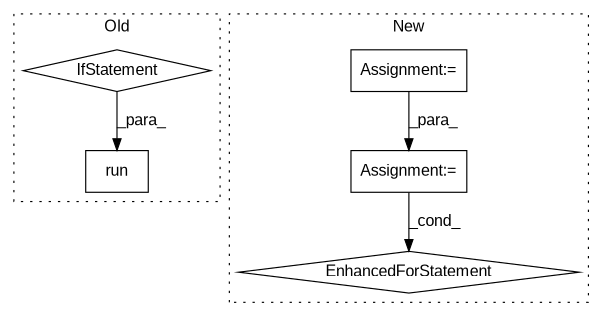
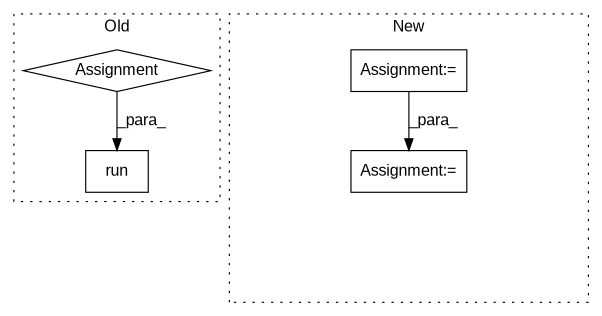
(117, 71) -> (117, 71)
(409, 272) -> none
